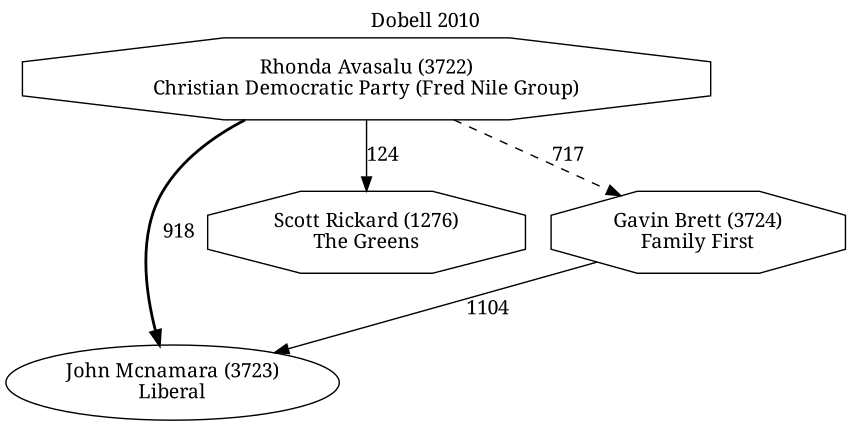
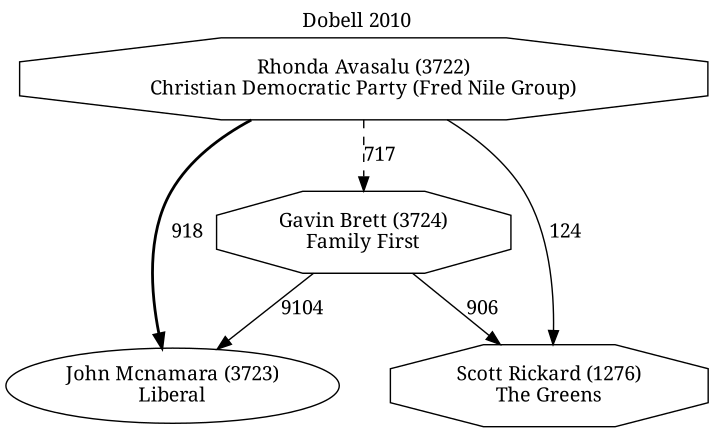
none -> (451, 304)
(488, 309) -> (303, 309)
